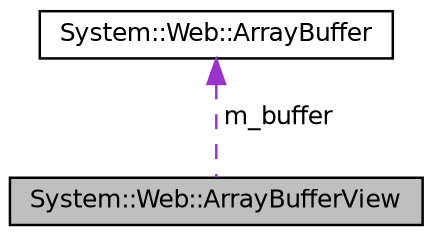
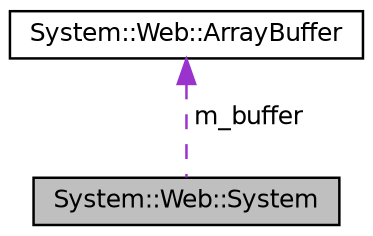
(216, 201) -> (186, 201)
